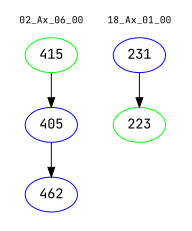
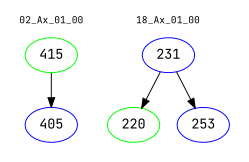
(52, 21) -> (52, 21)
(139, 125) -> (134, 125)
none -> (203, 125)
(51, 195) -> none
